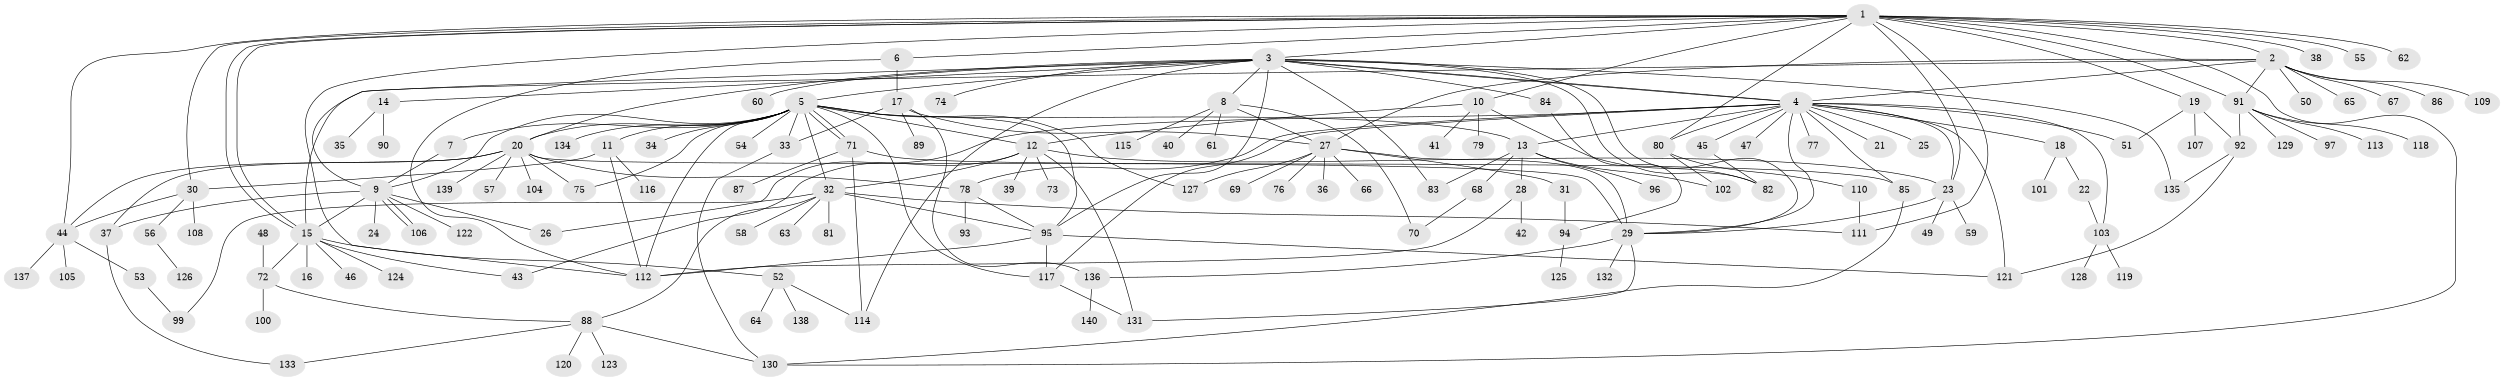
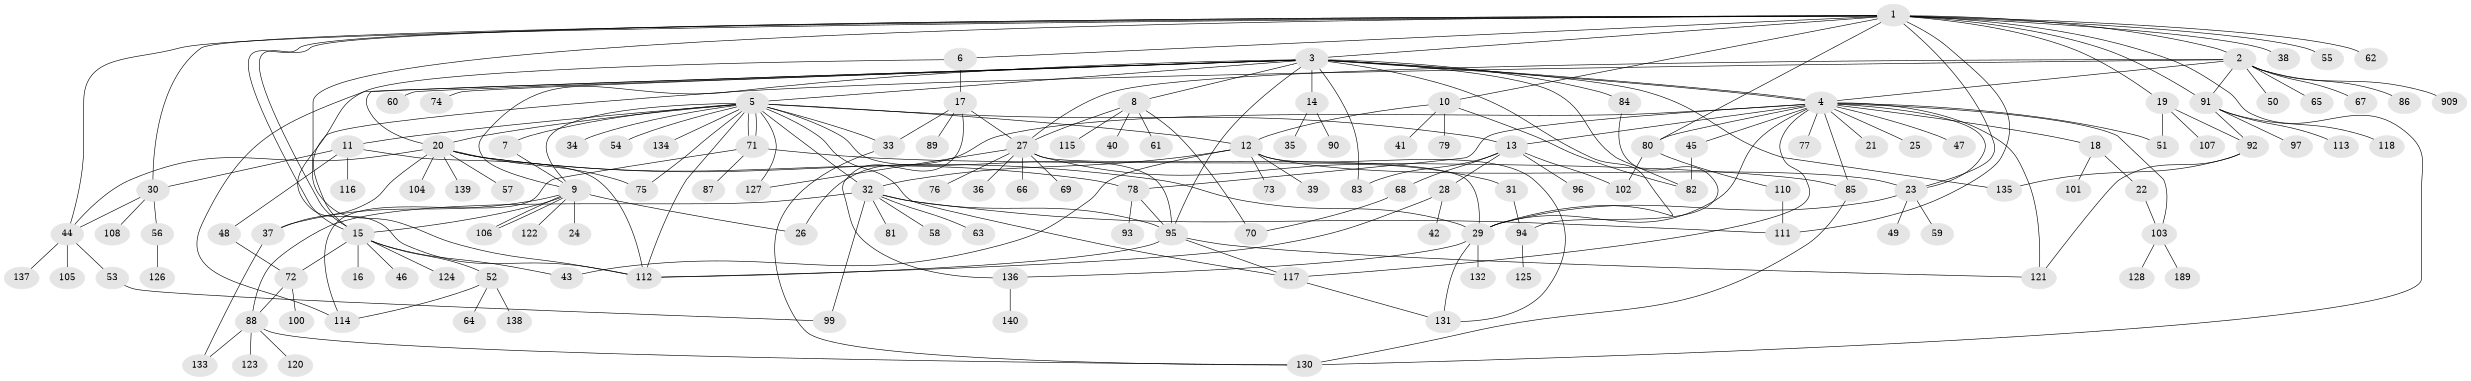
(2482, 103) -> (2450, 103)
(2285, 147) -> none
none -> (286, 190)
(2125, 278) -> (2182, 278)
